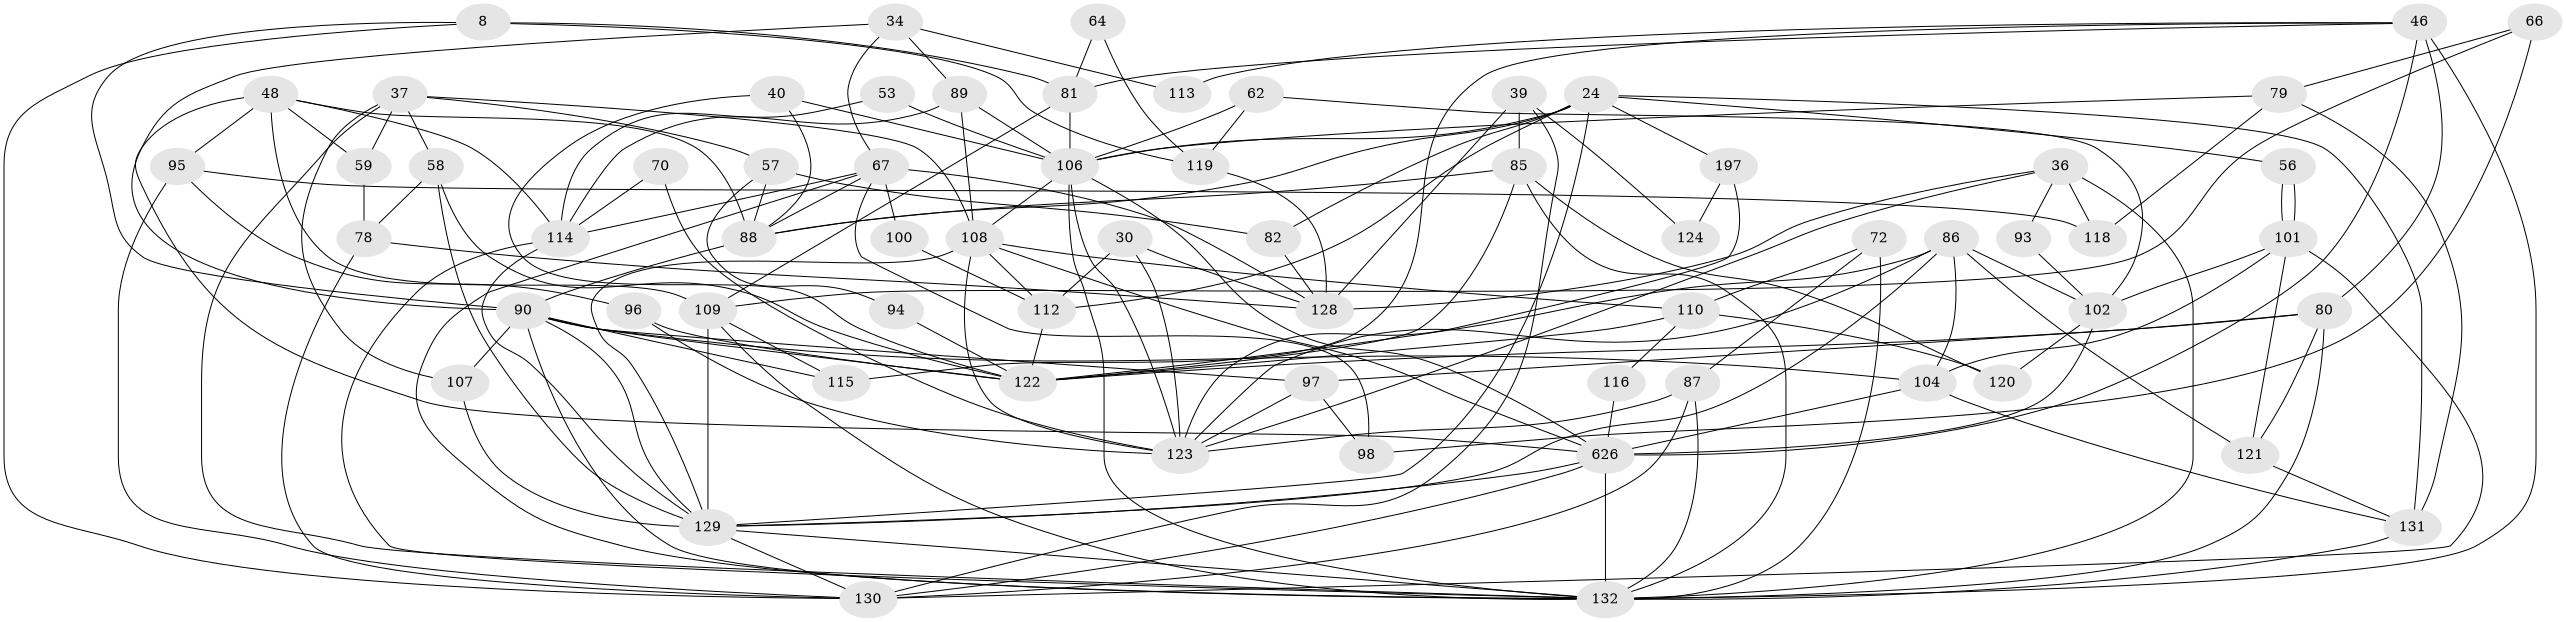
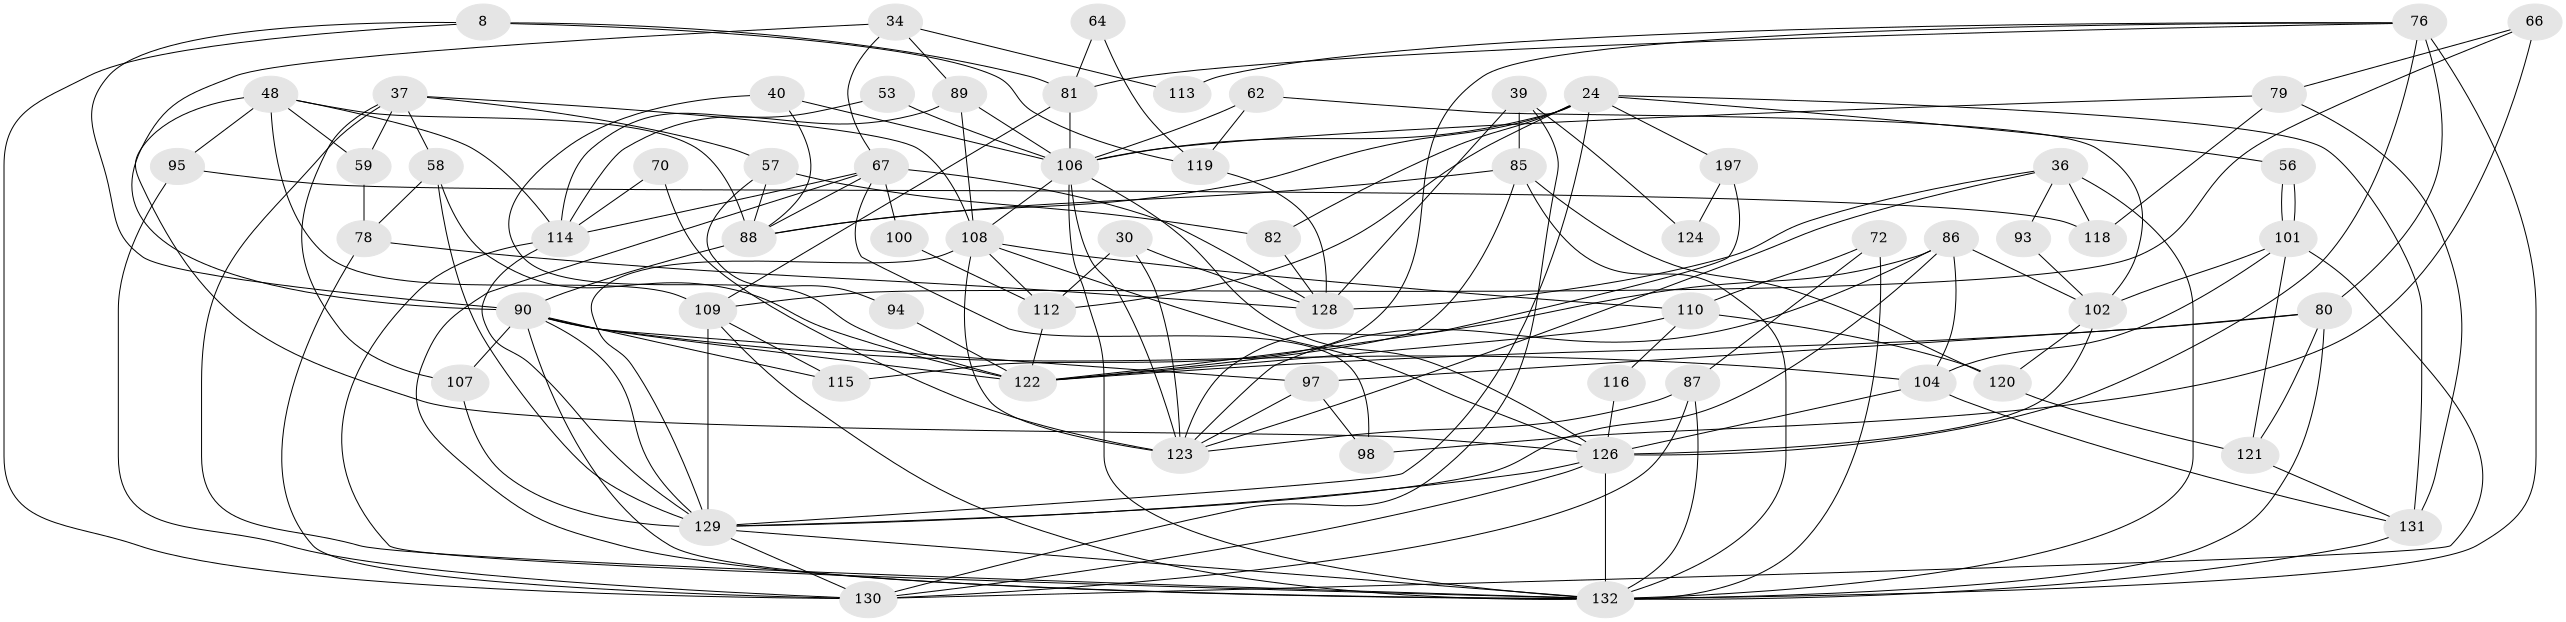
(2420, 22) -> (2420, 22)
(634, 311) -> none
(2094, 354) -> (2124, 424)
(1605, 455) -> (1605, 455)
